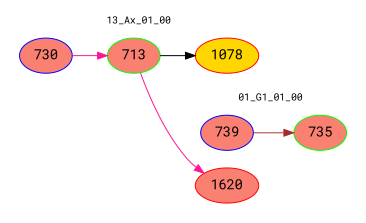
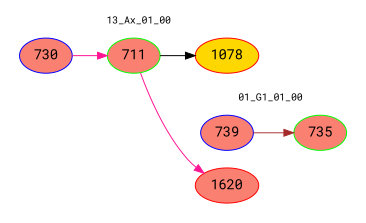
(134, 56) -> (134, 56)
